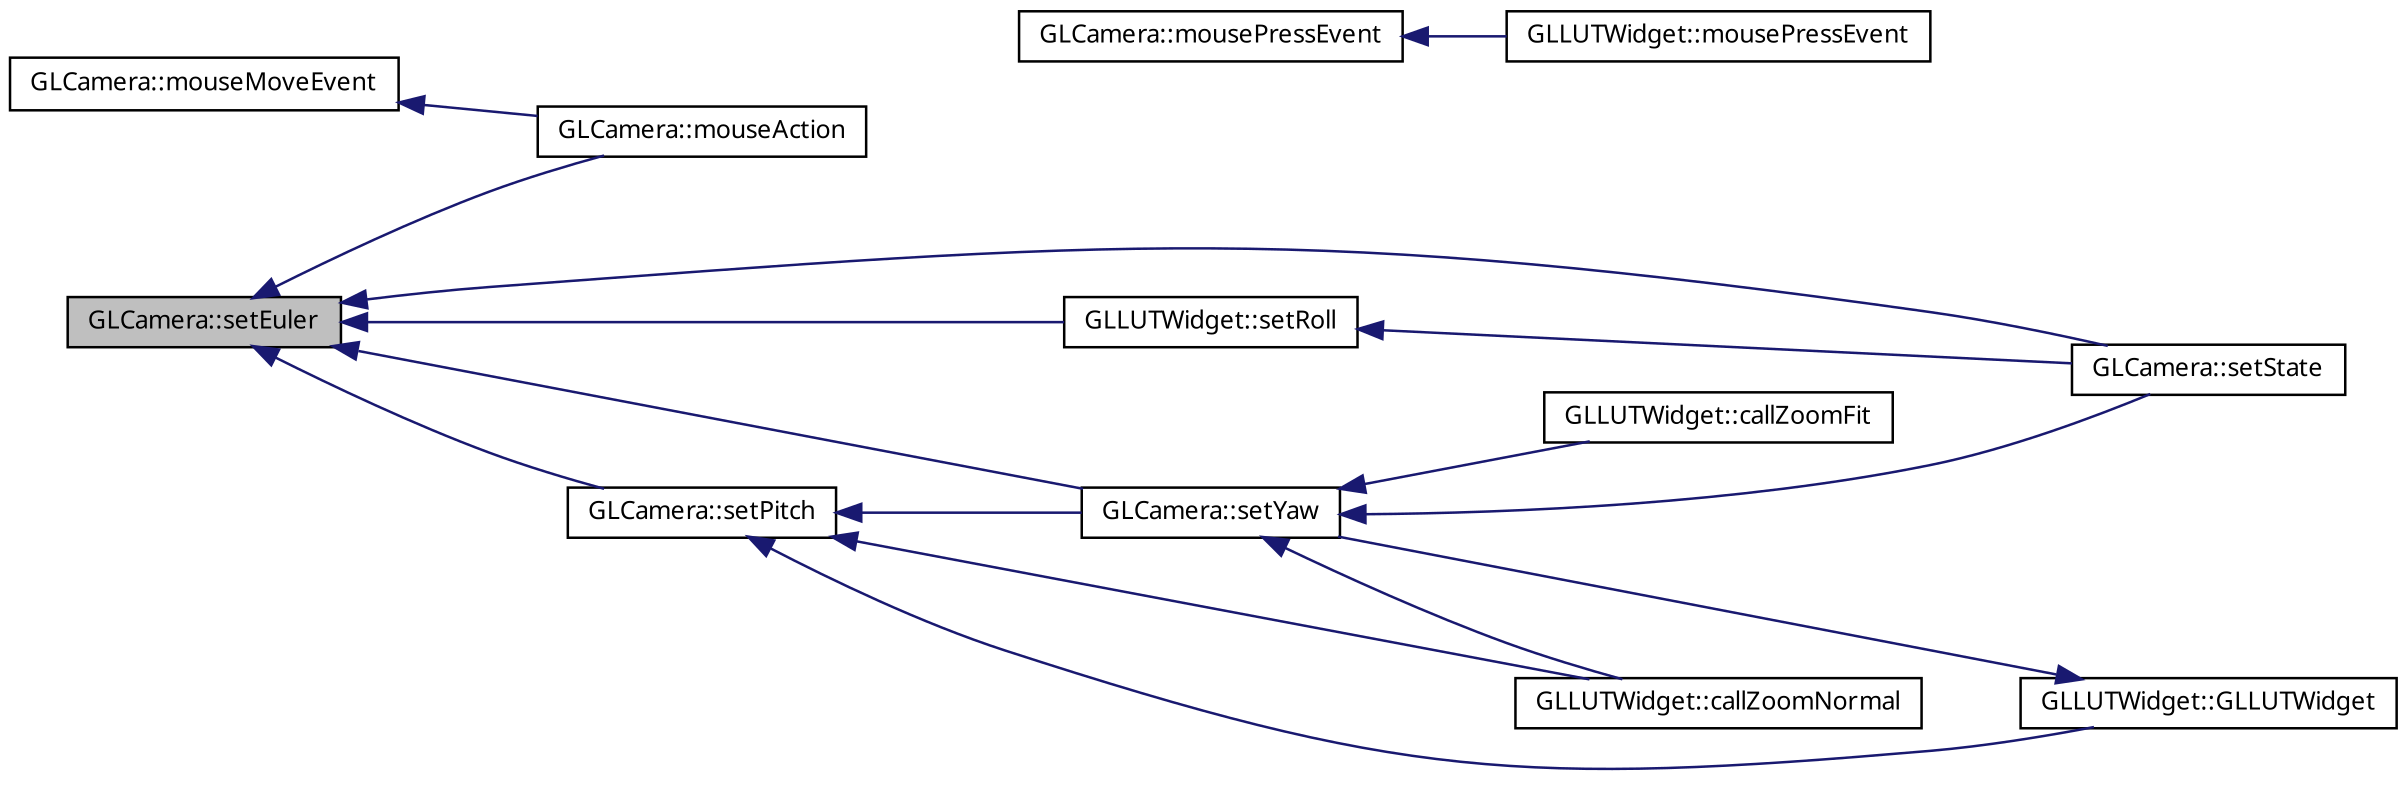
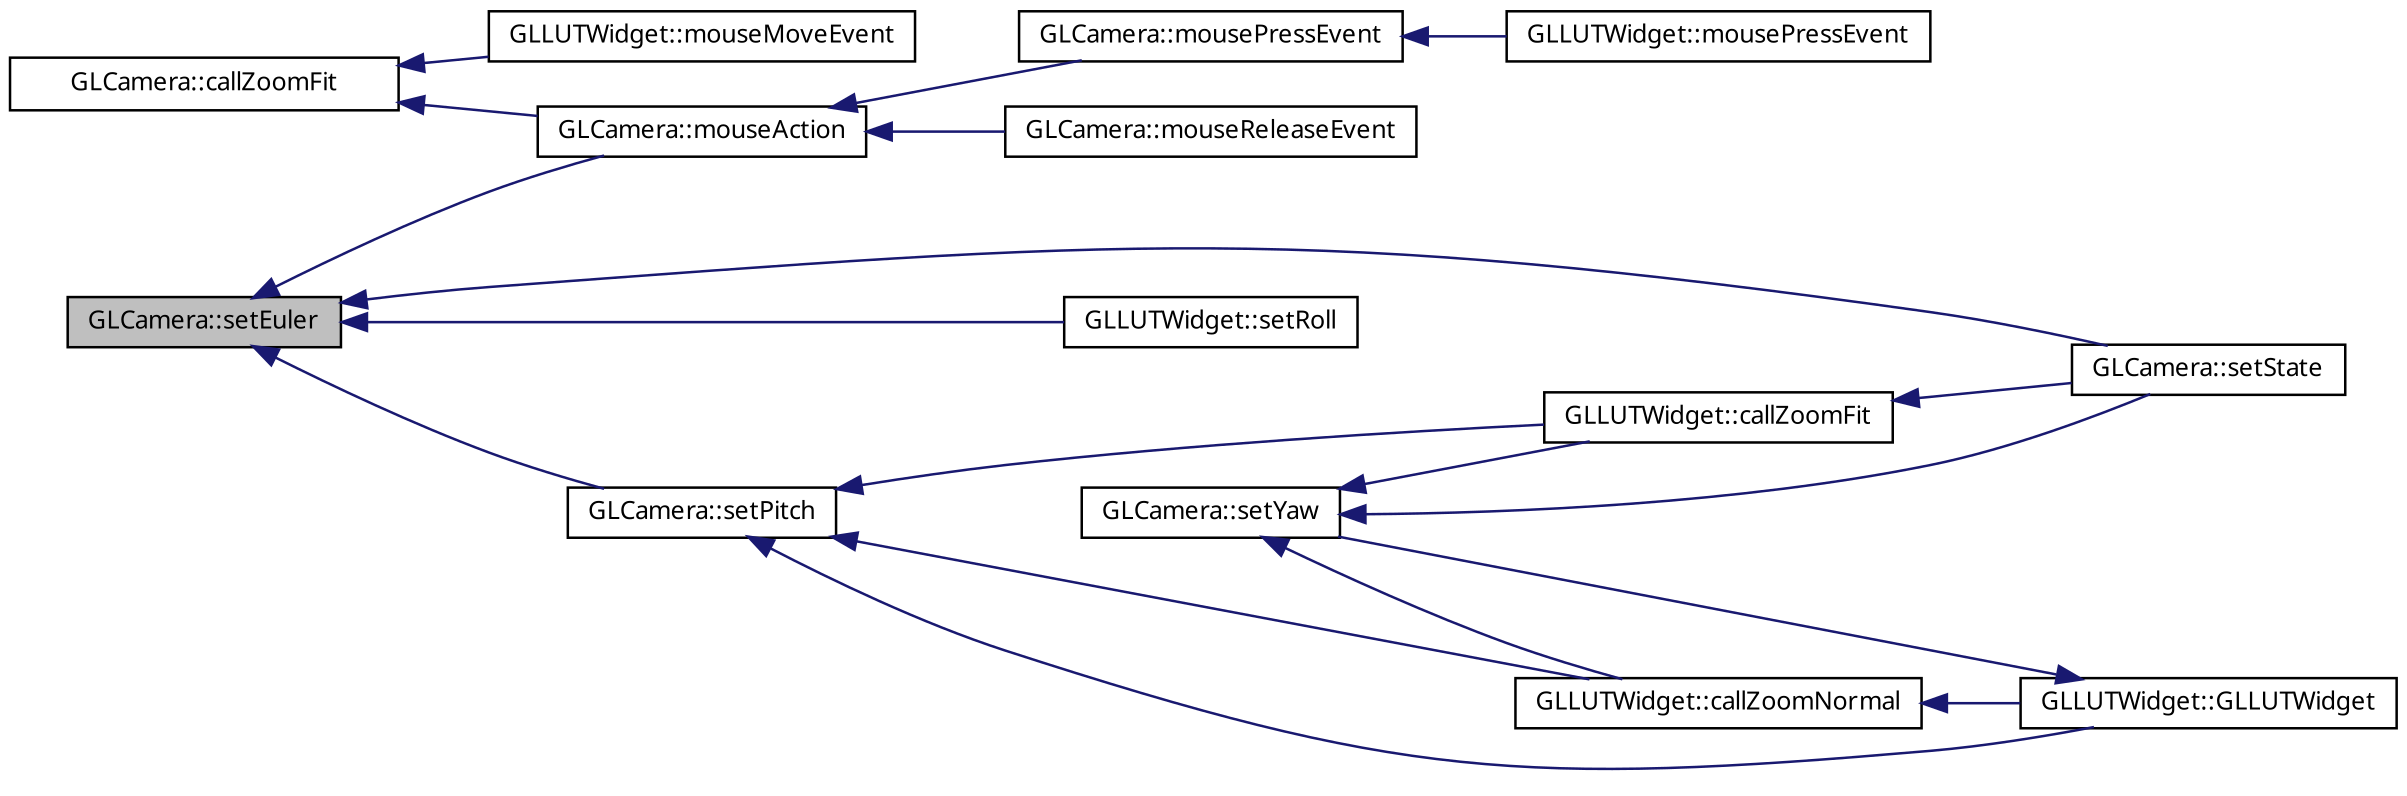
none -> (702, 36)
none -> (969, 82)
(204, 84) -> (204, 84)
none -> (1211, 132)
(1728, 347) -> (1995, 391)
(721, 420) -> none
(972, 513) -> (1202, 446)
none -> (1984, 703)
